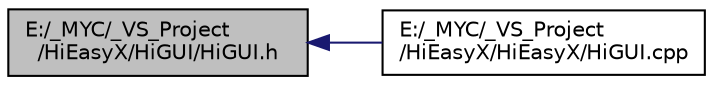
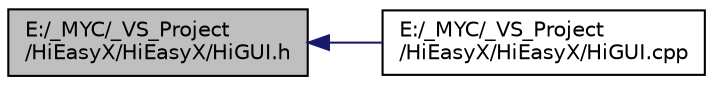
(158, 43) -> (158, 43)
